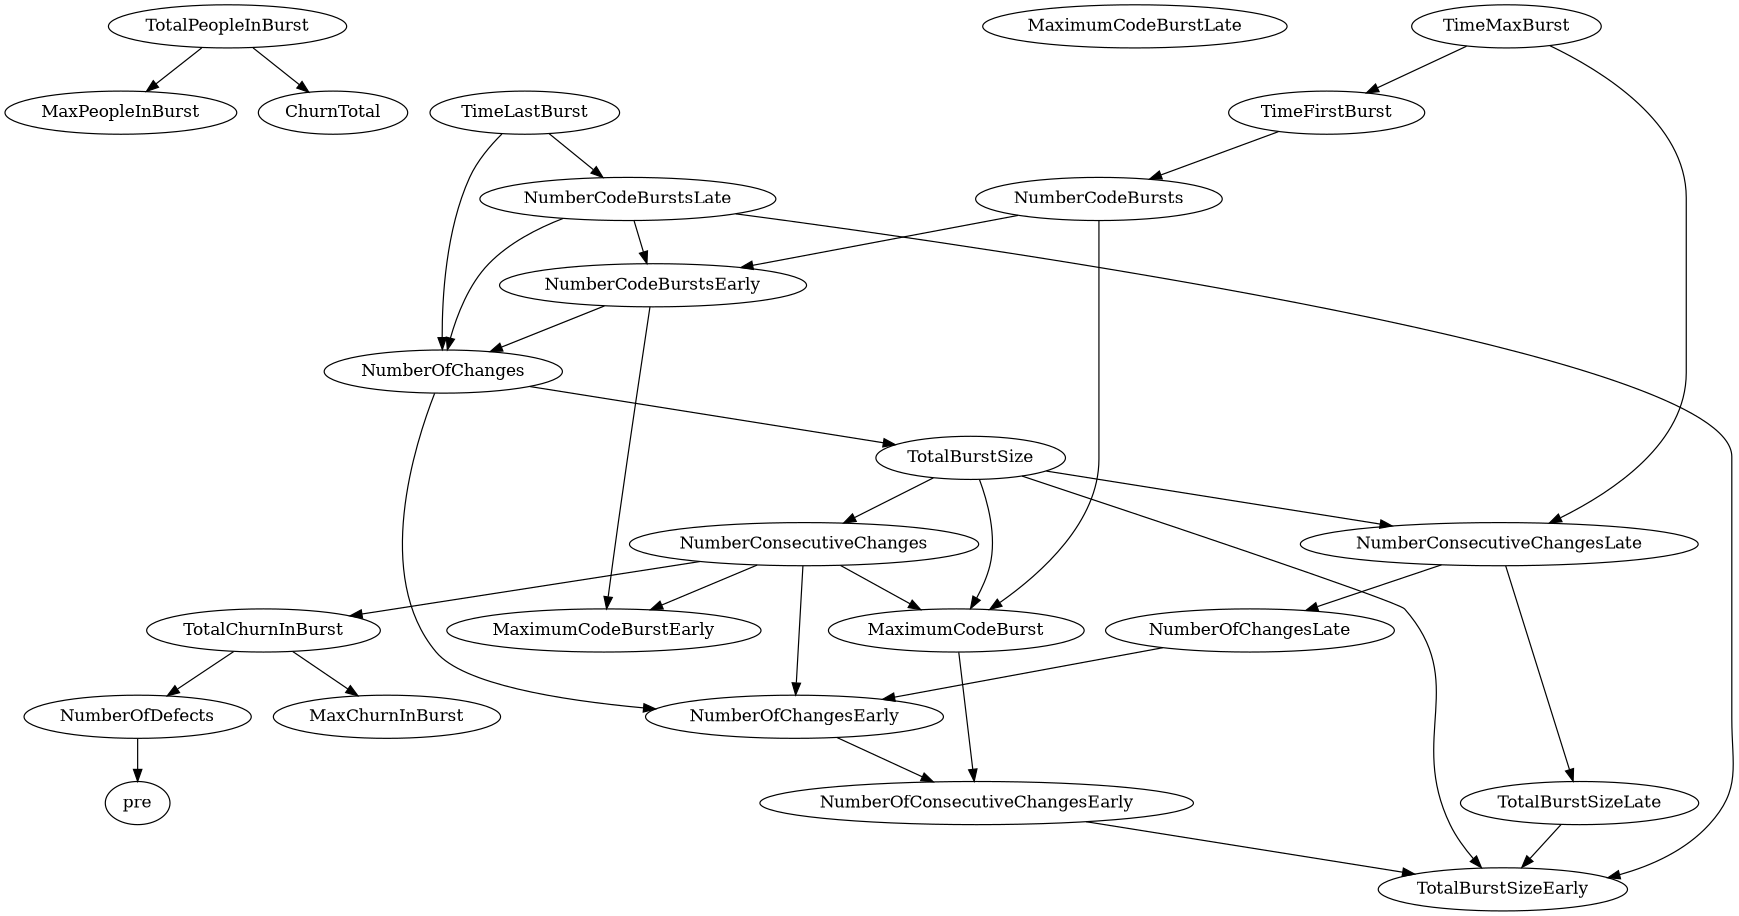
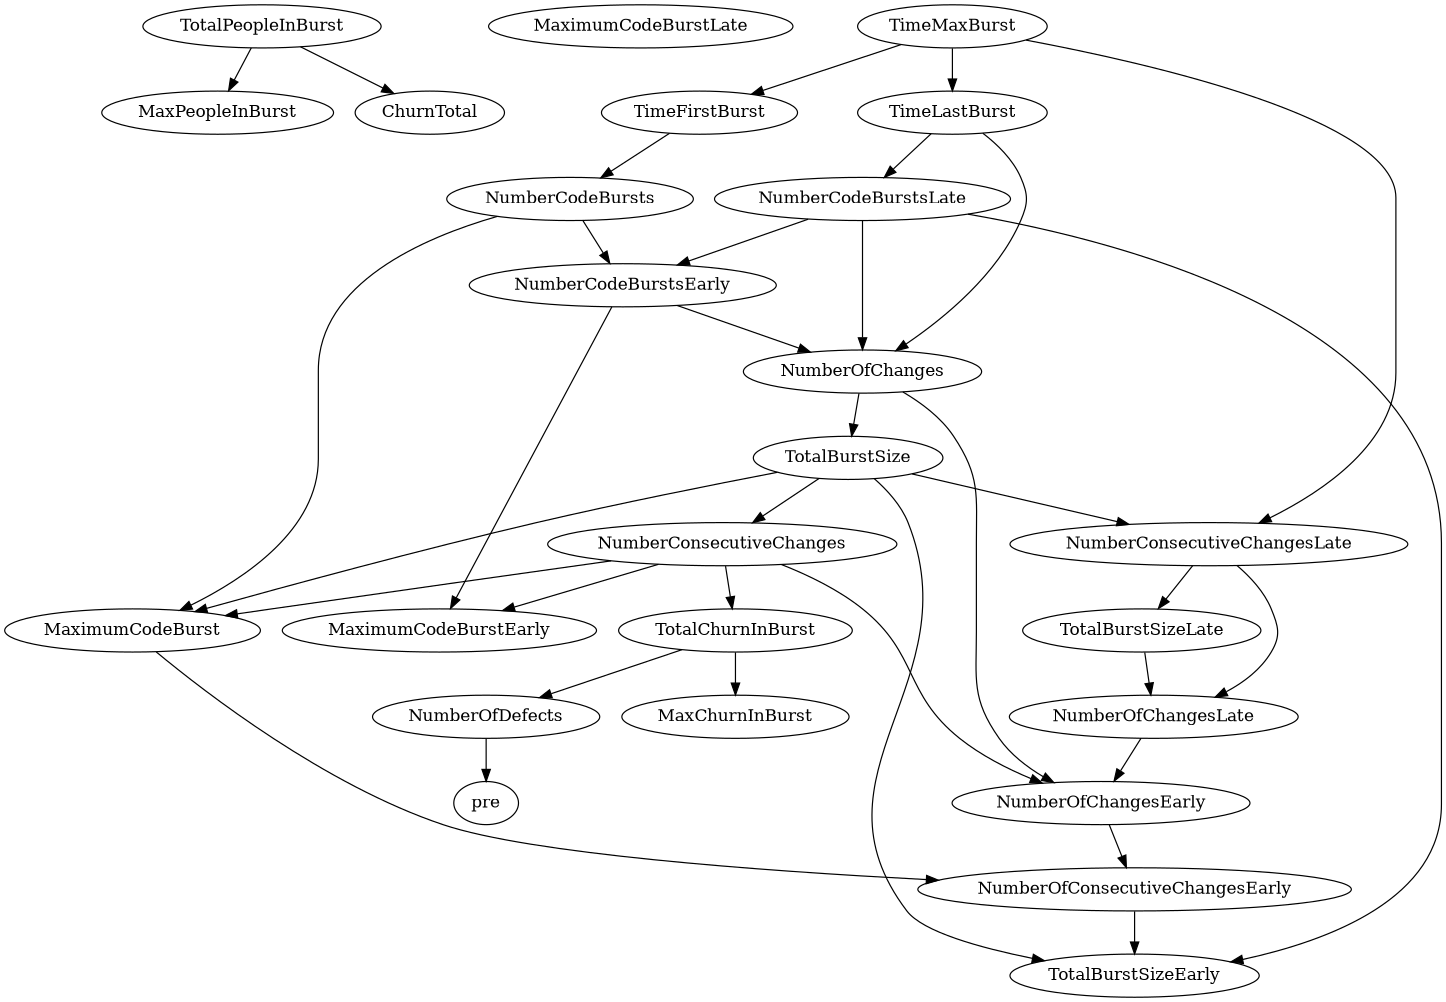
none -> (952, 64)
(1546, 842) -> (1147, 668)
